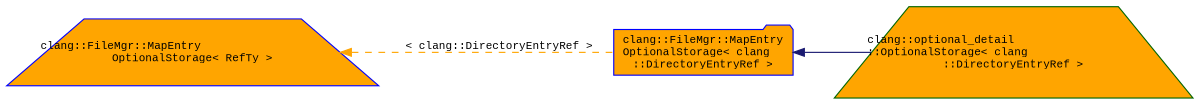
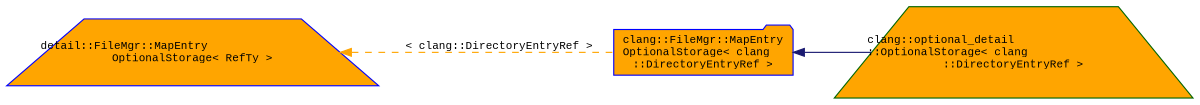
(193, 52) -> (193, 52)
